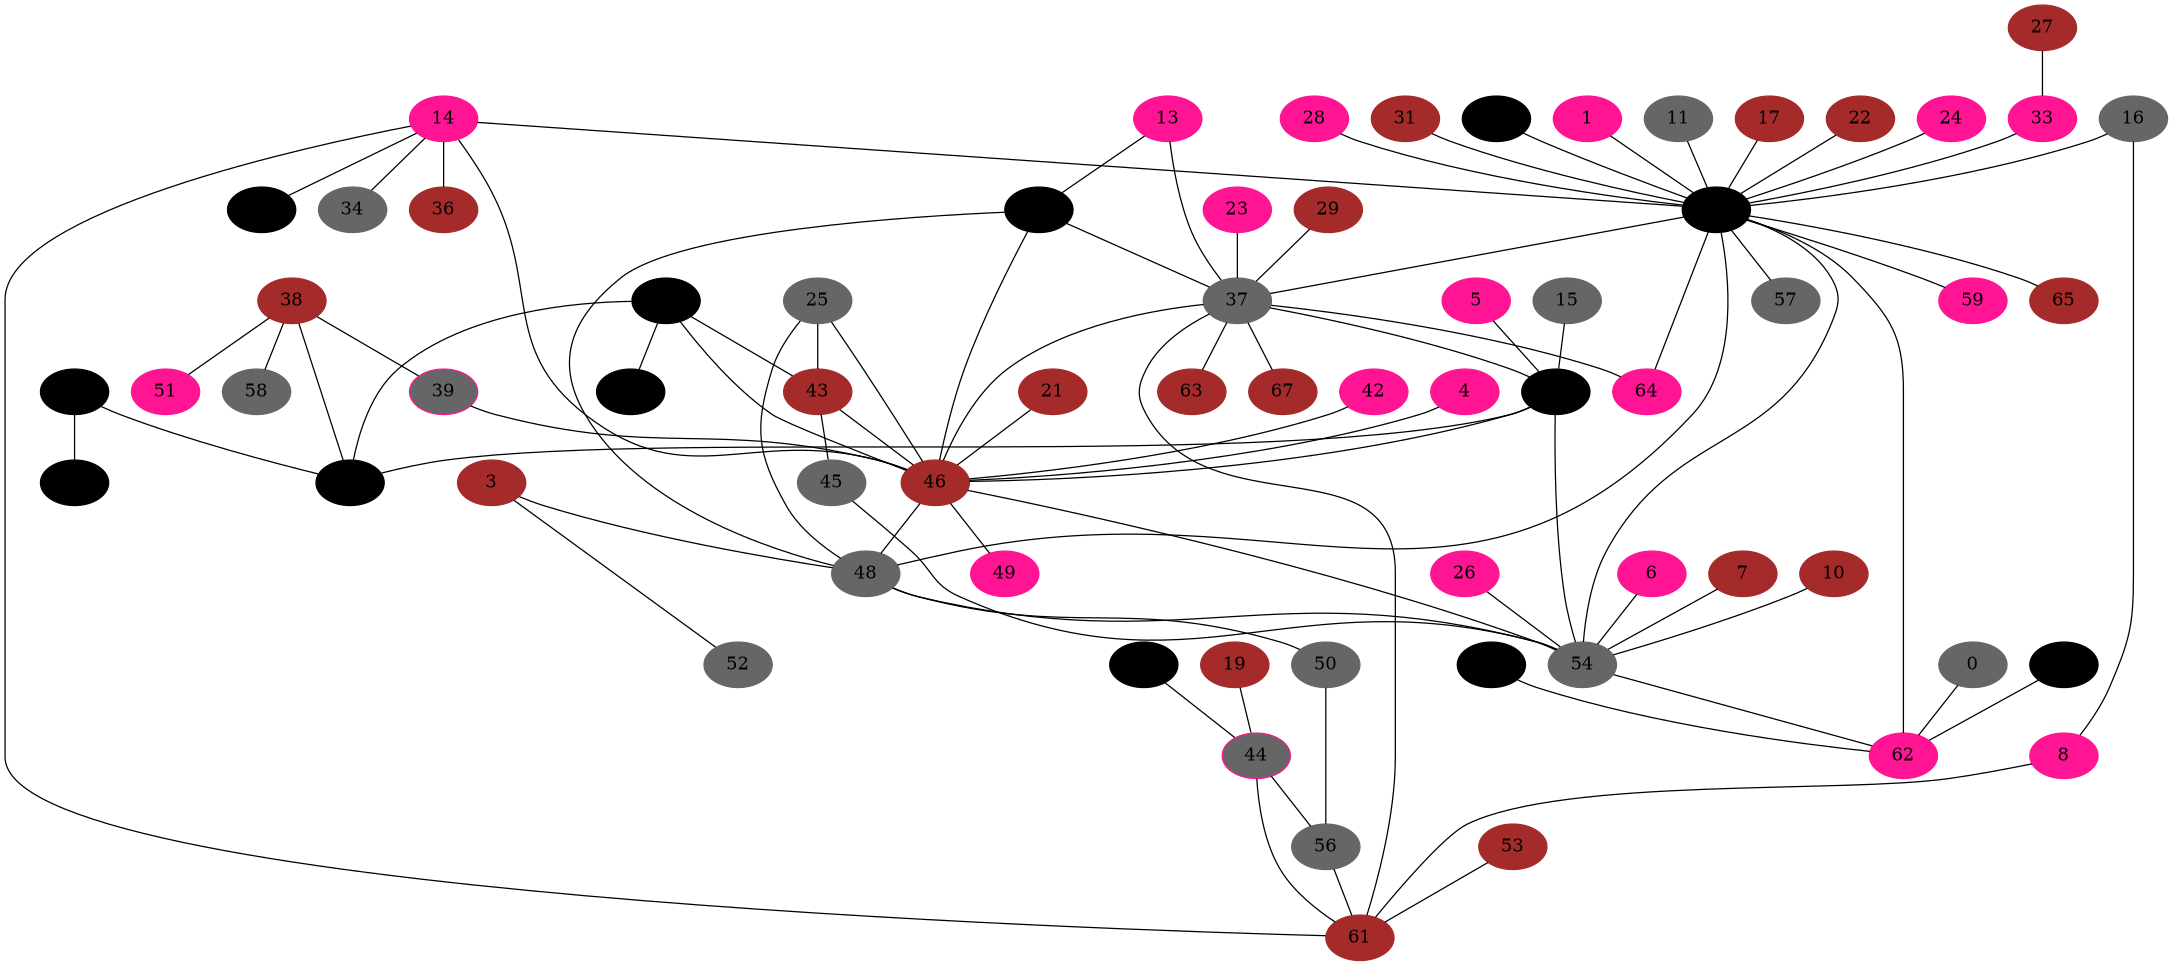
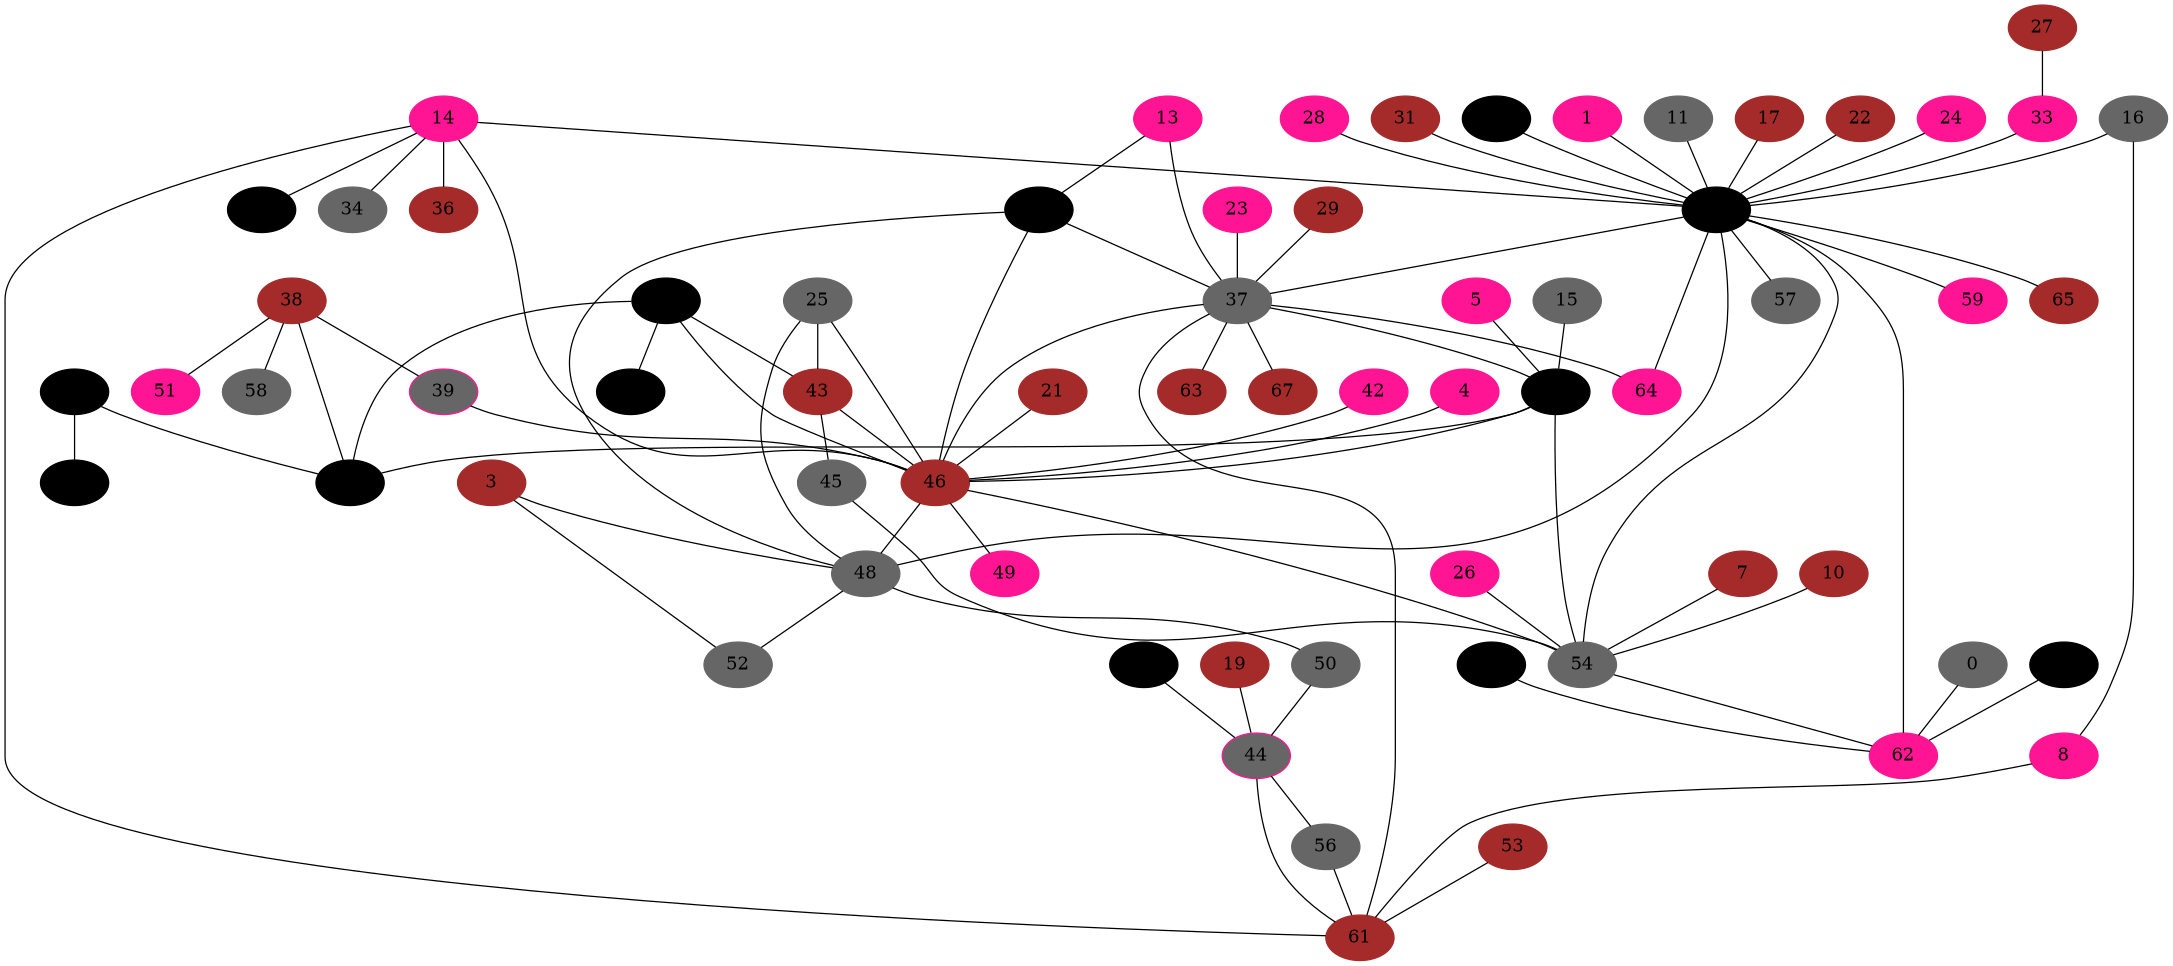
(1652, 574) -> none
(1225, 617) -> (802, 619)
(1326, 756) -> (1291, 710)
